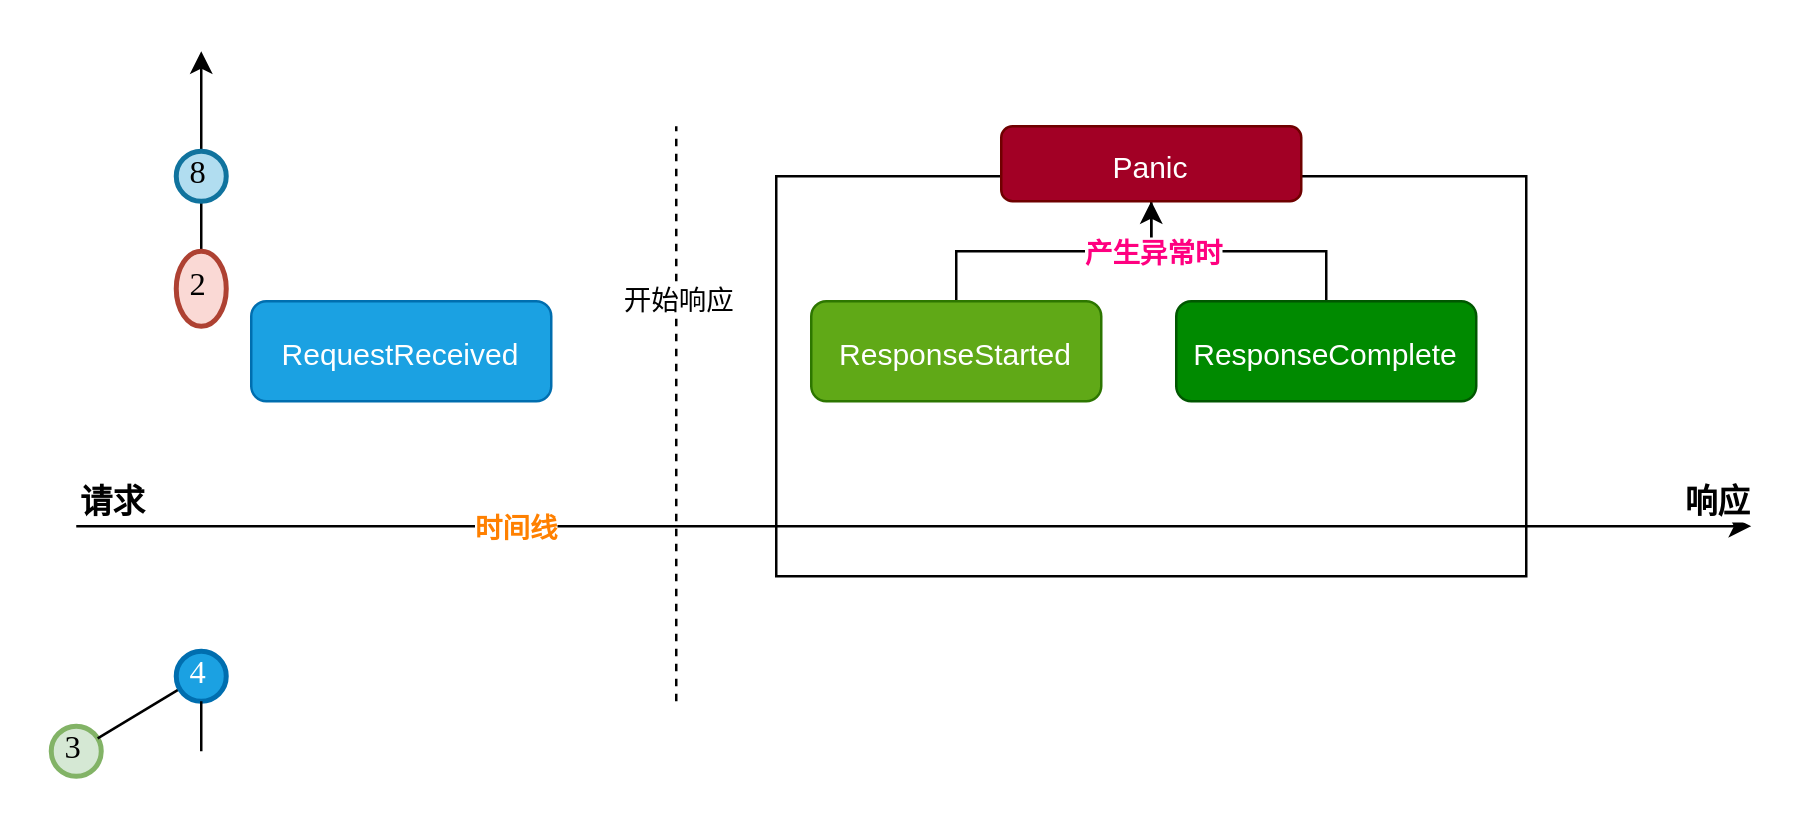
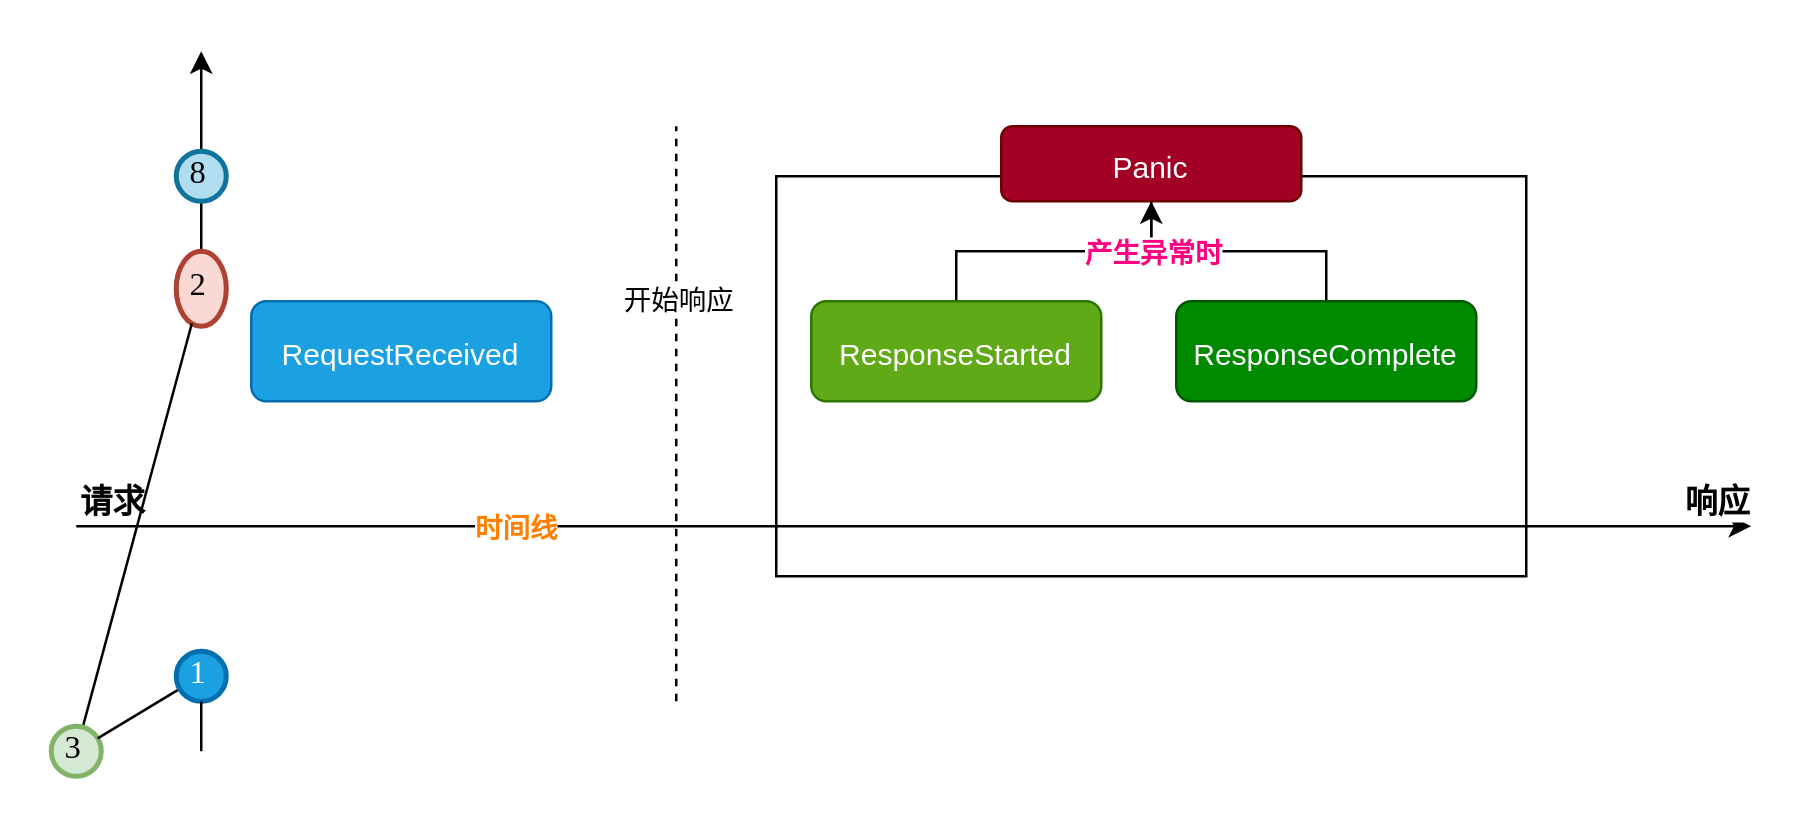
none -> (165, 423)
(199, 671) -> (199, 671)
